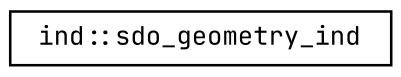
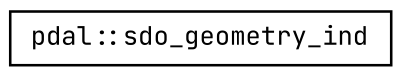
(201, 38) -> (201, 38)
